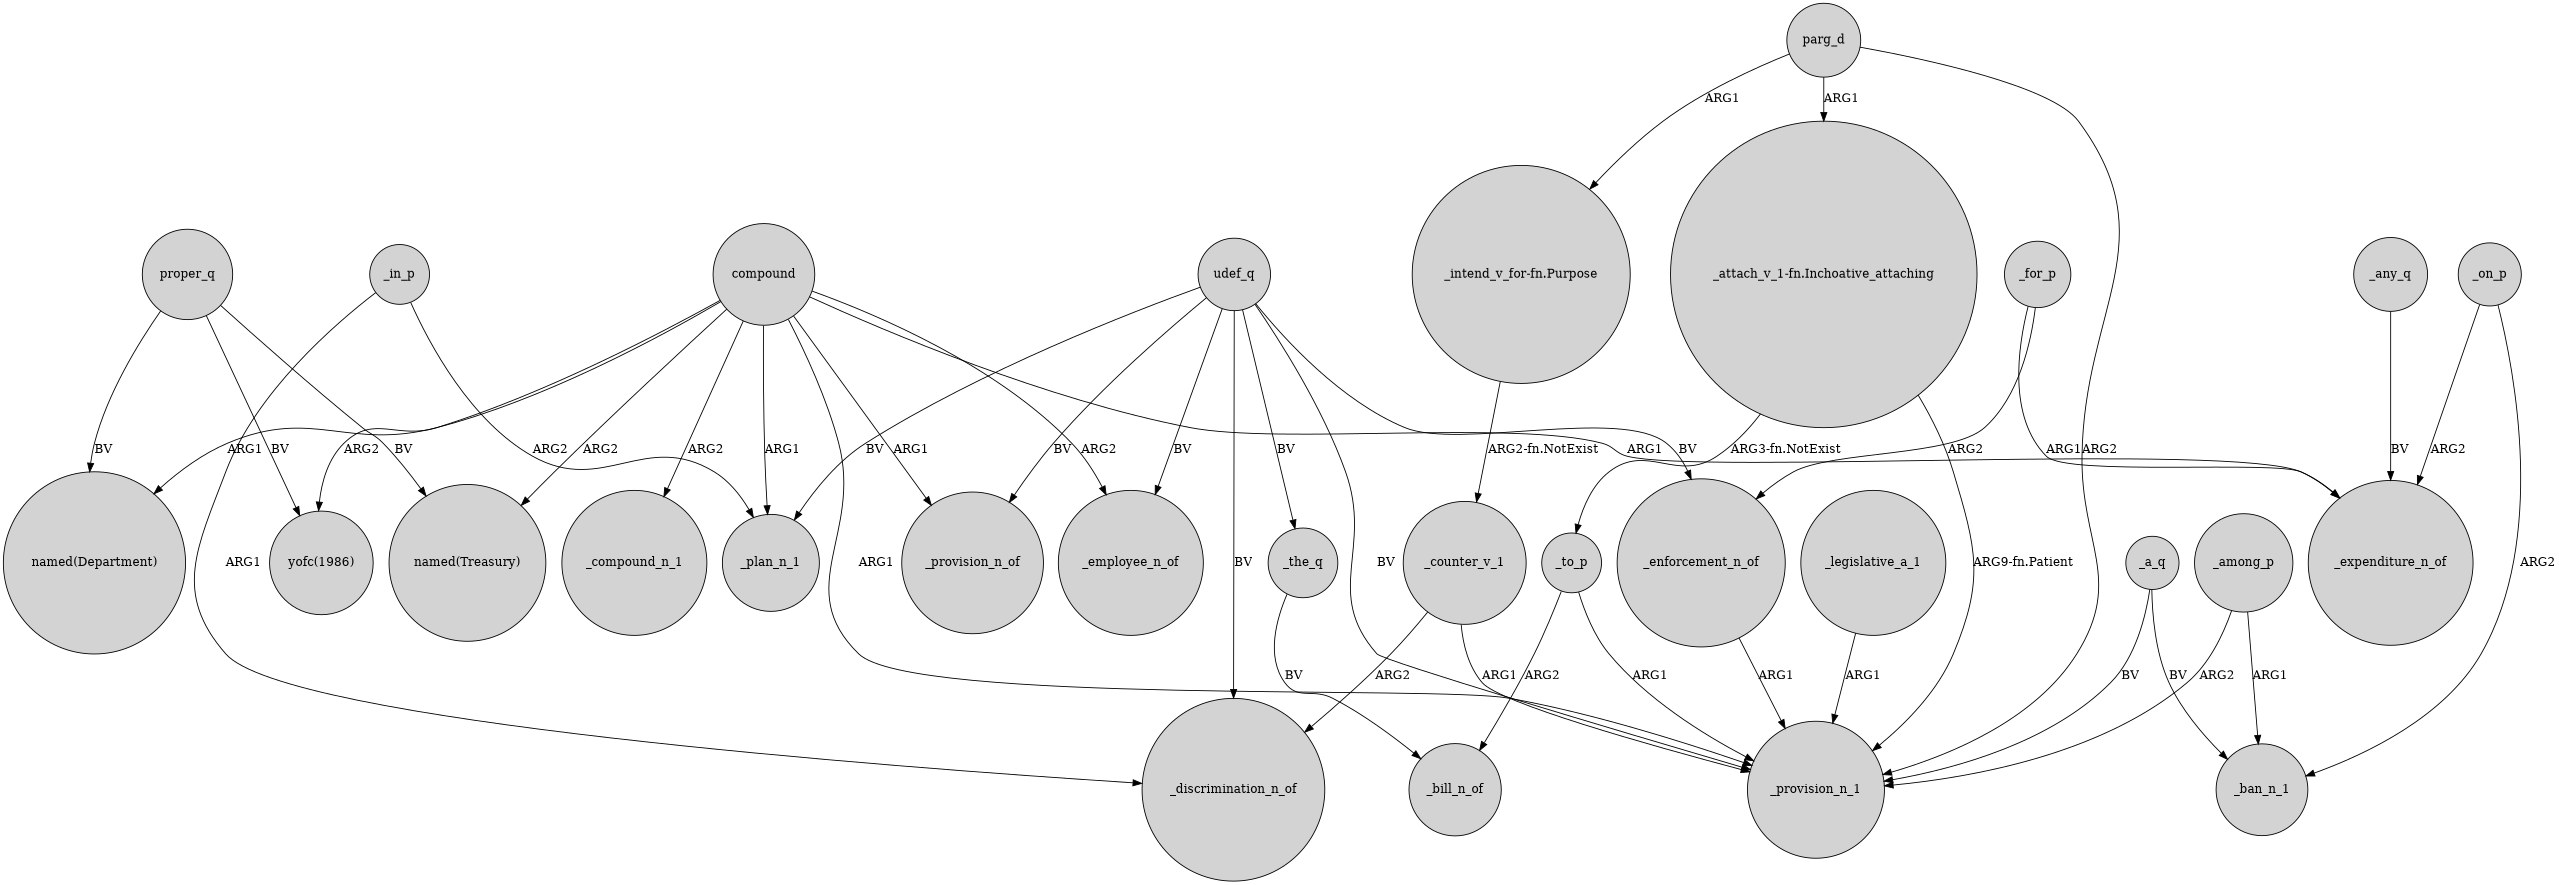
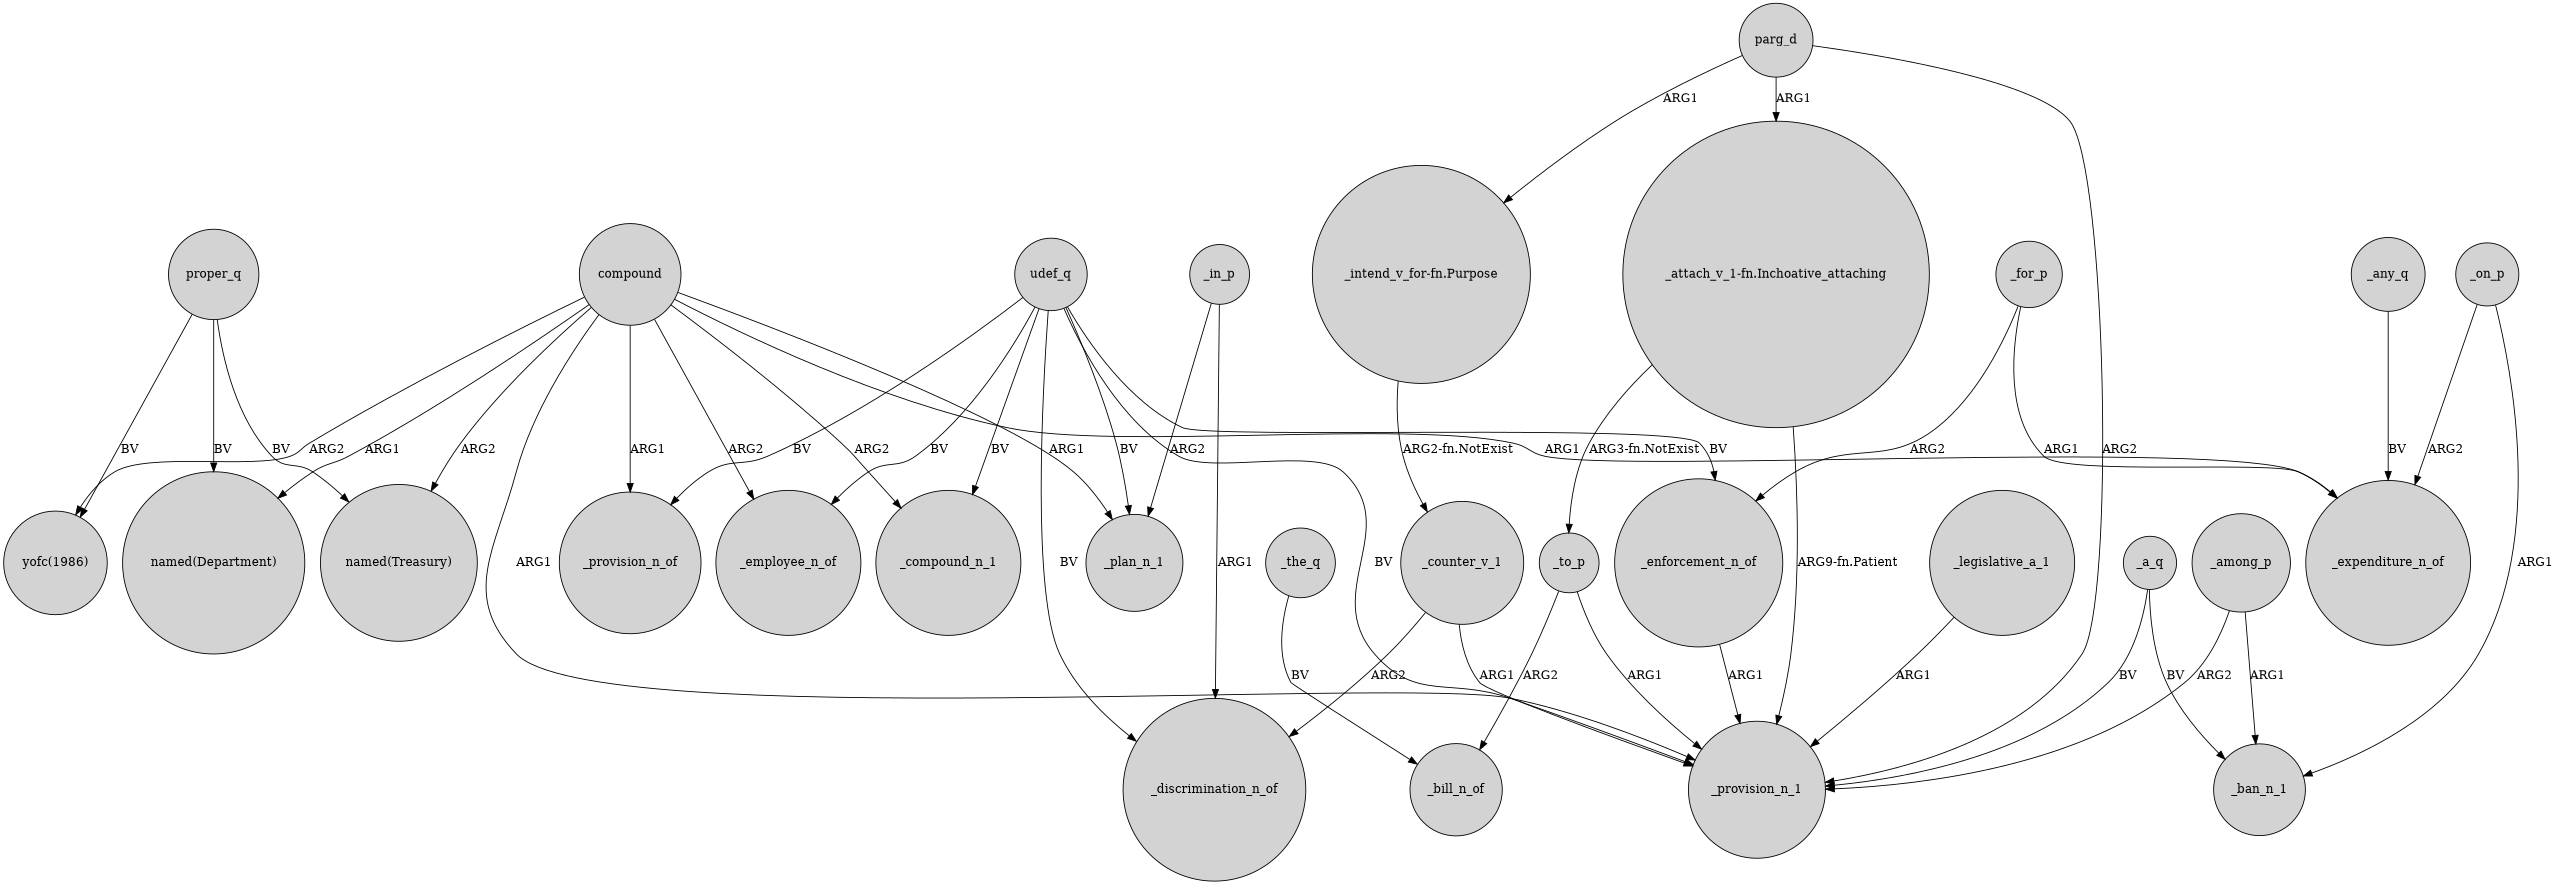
(1268, 415) -> (1007, 397)
(2538, 563) -> (2536, 563)
